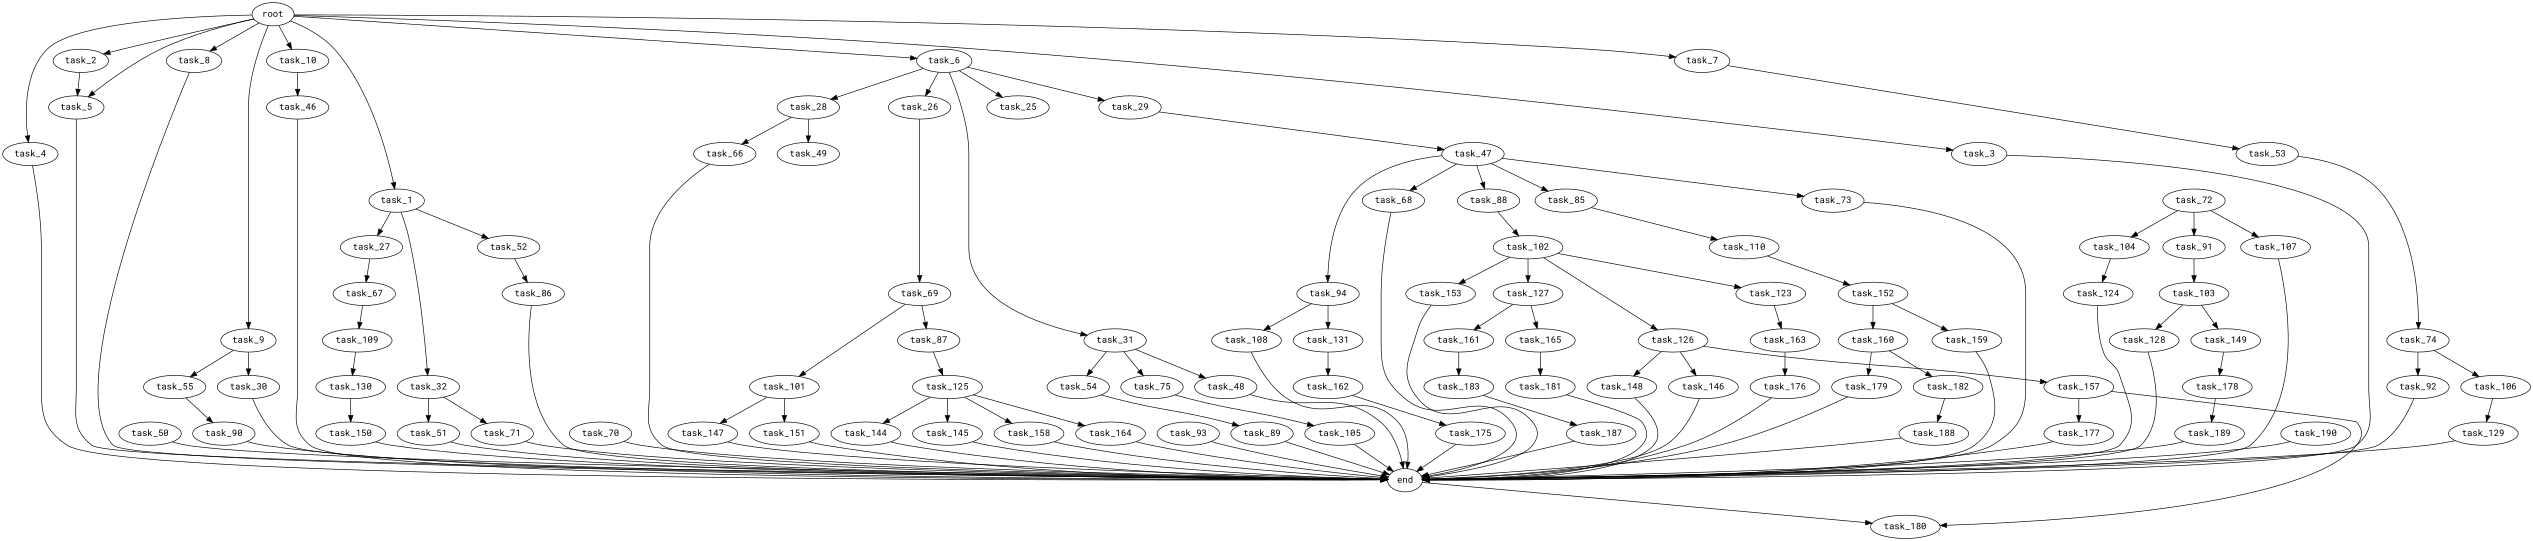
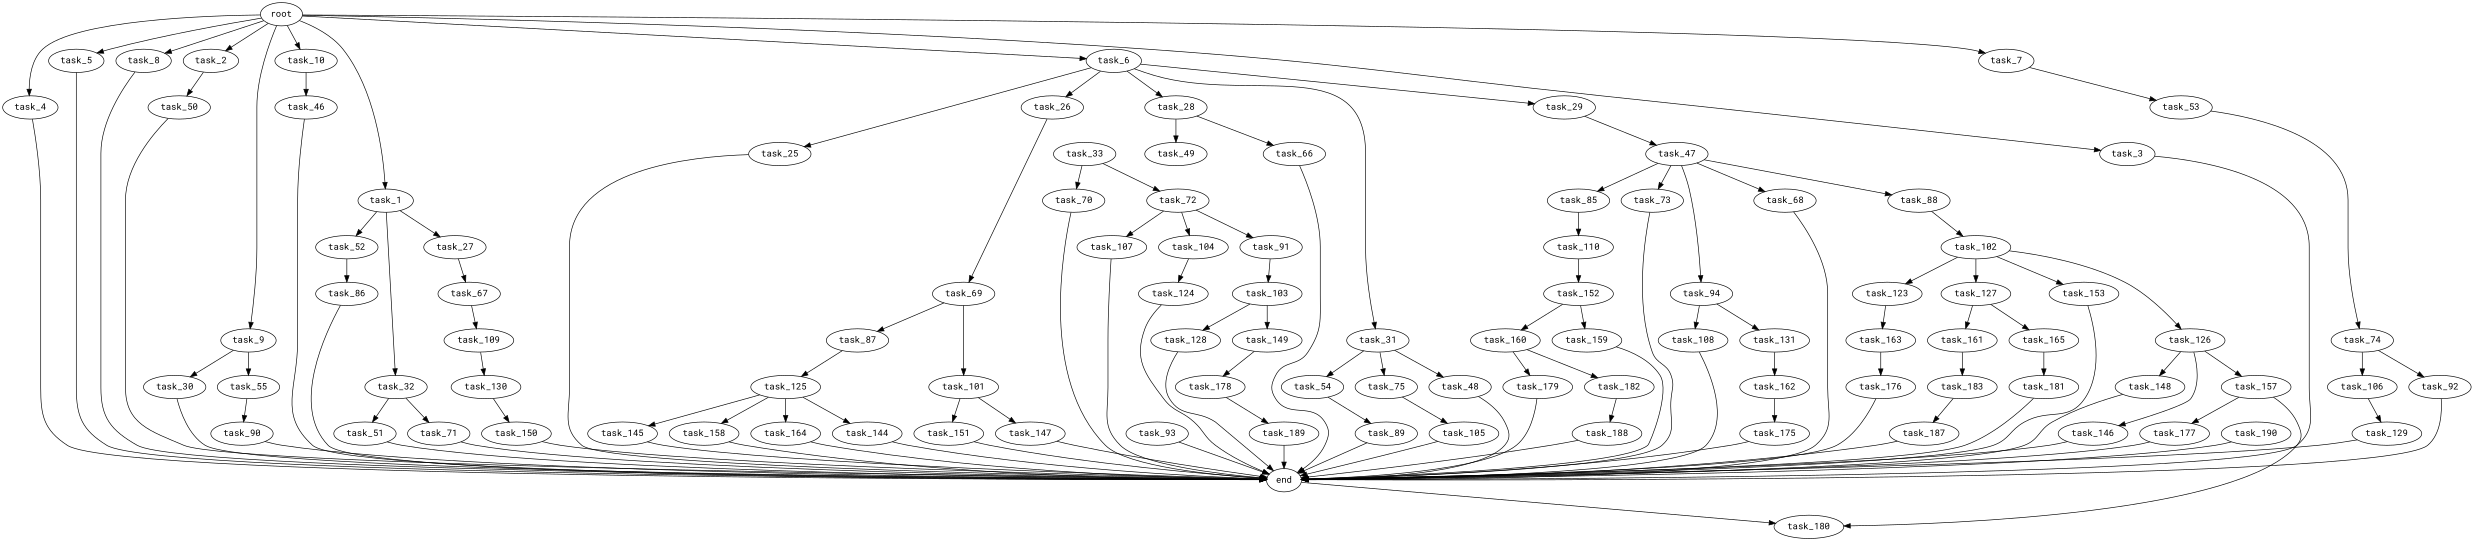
(79, 81) -> (197, 81)
none -> (1085, 154)
none -> (575, 438)
